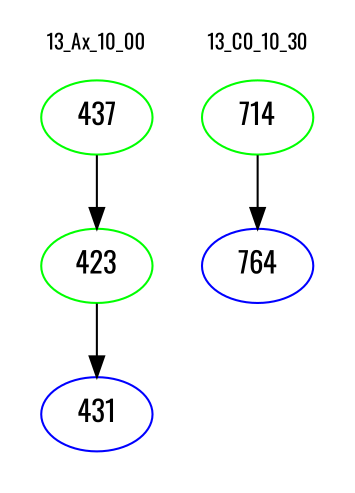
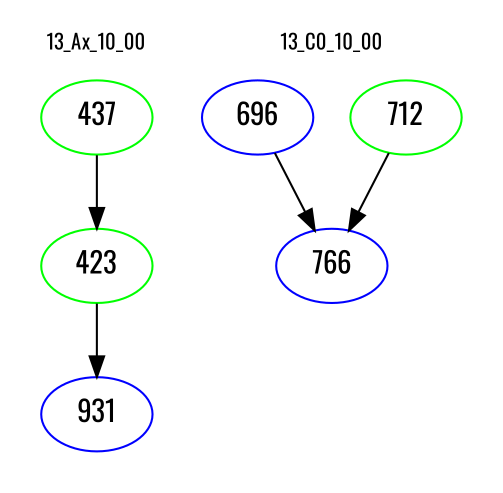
(258, 44) -> (332, 44)
none -> (258, 117)
(258, 117) -> (406, 117)
(258, 266) -> (332, 266)
(97, 414) -> (97, 414)
